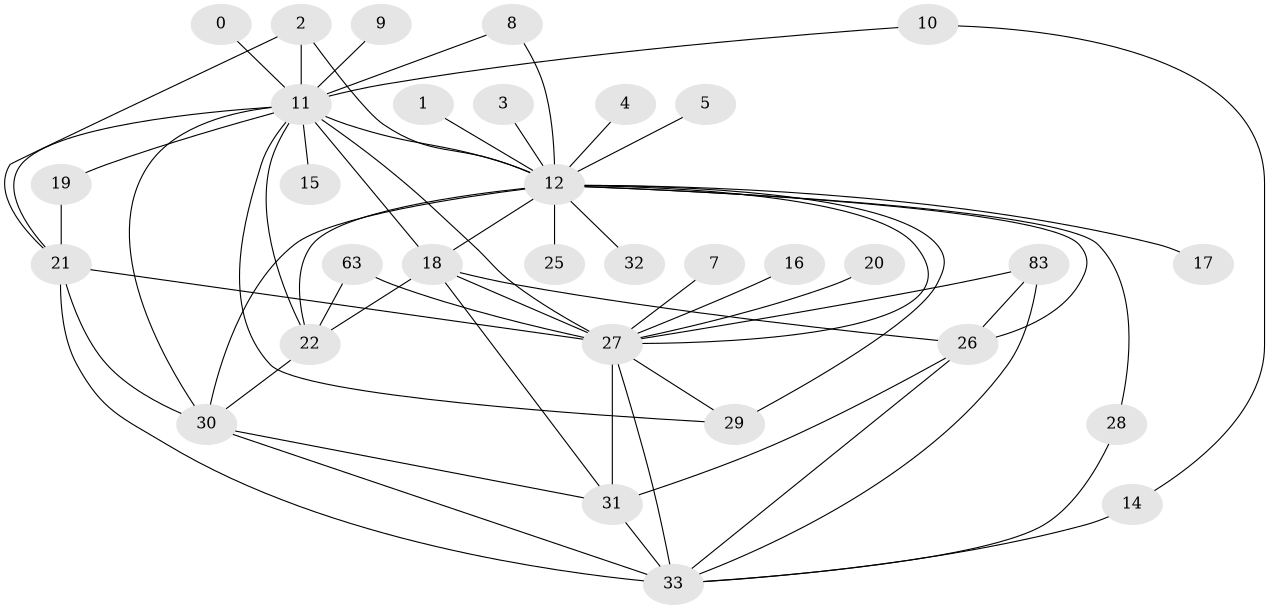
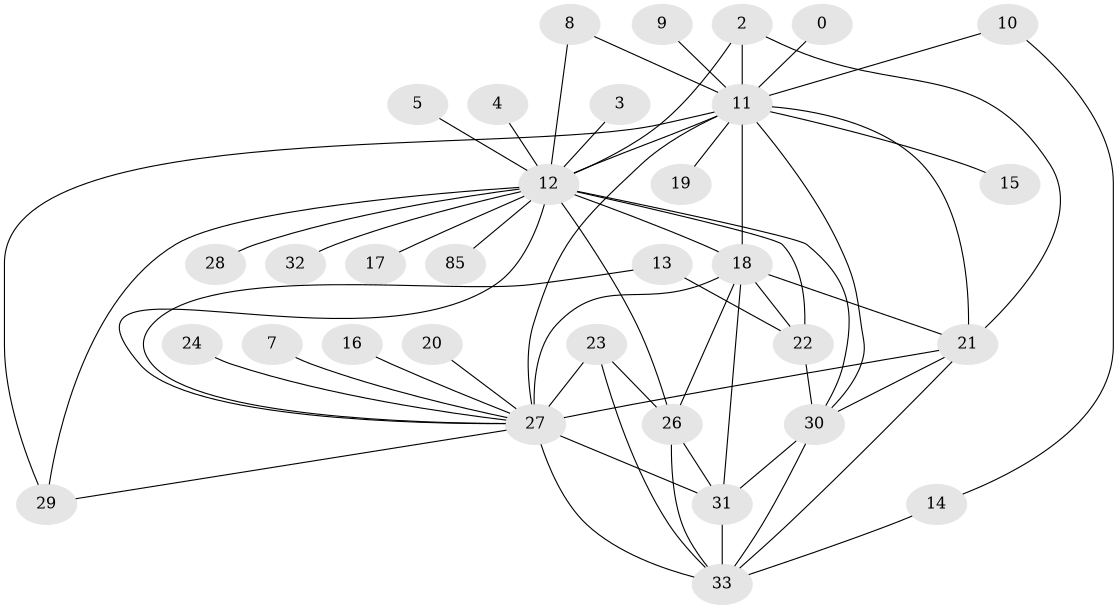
(423, 104) -> none
(61, 225) -> (868, 309)
(268, 225) -> none
(352, 264) -> (662, 264)
(555, 264) -> (456, 264)
(1039, 264) -> (597, 344)
none -> (192, 344)
(1037, 528) -> none
